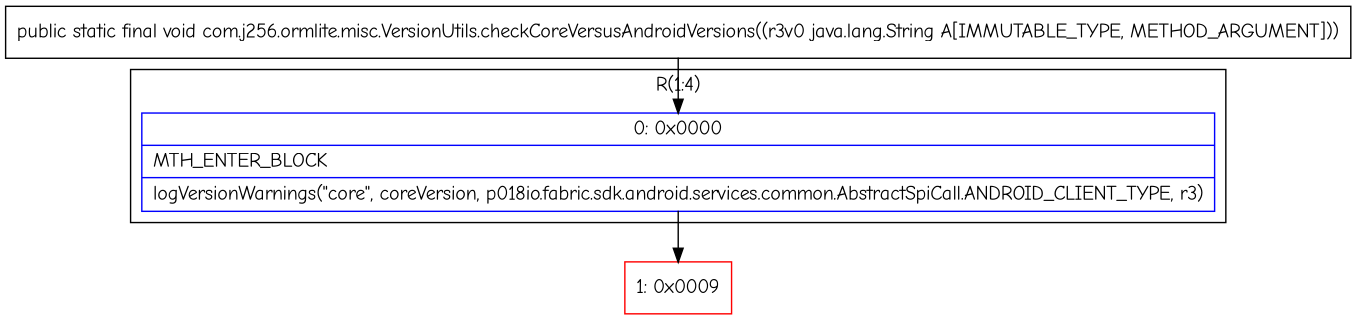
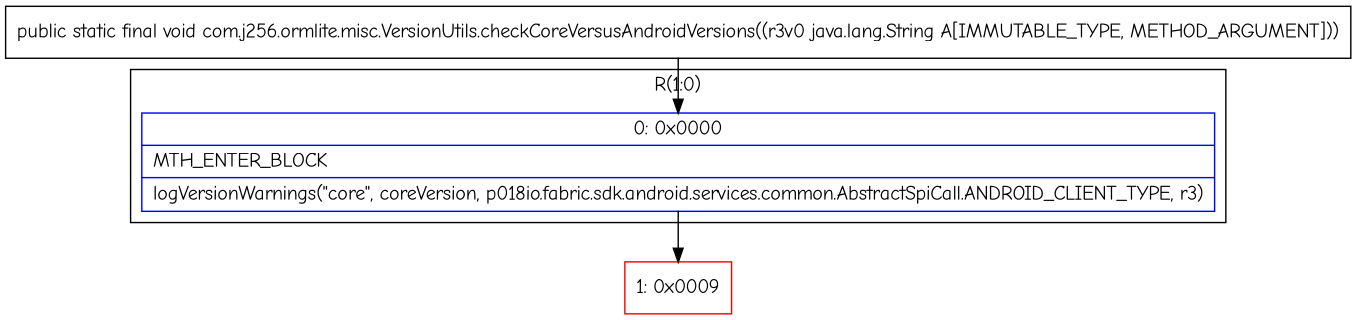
(678, 86) -> (678, 86)
